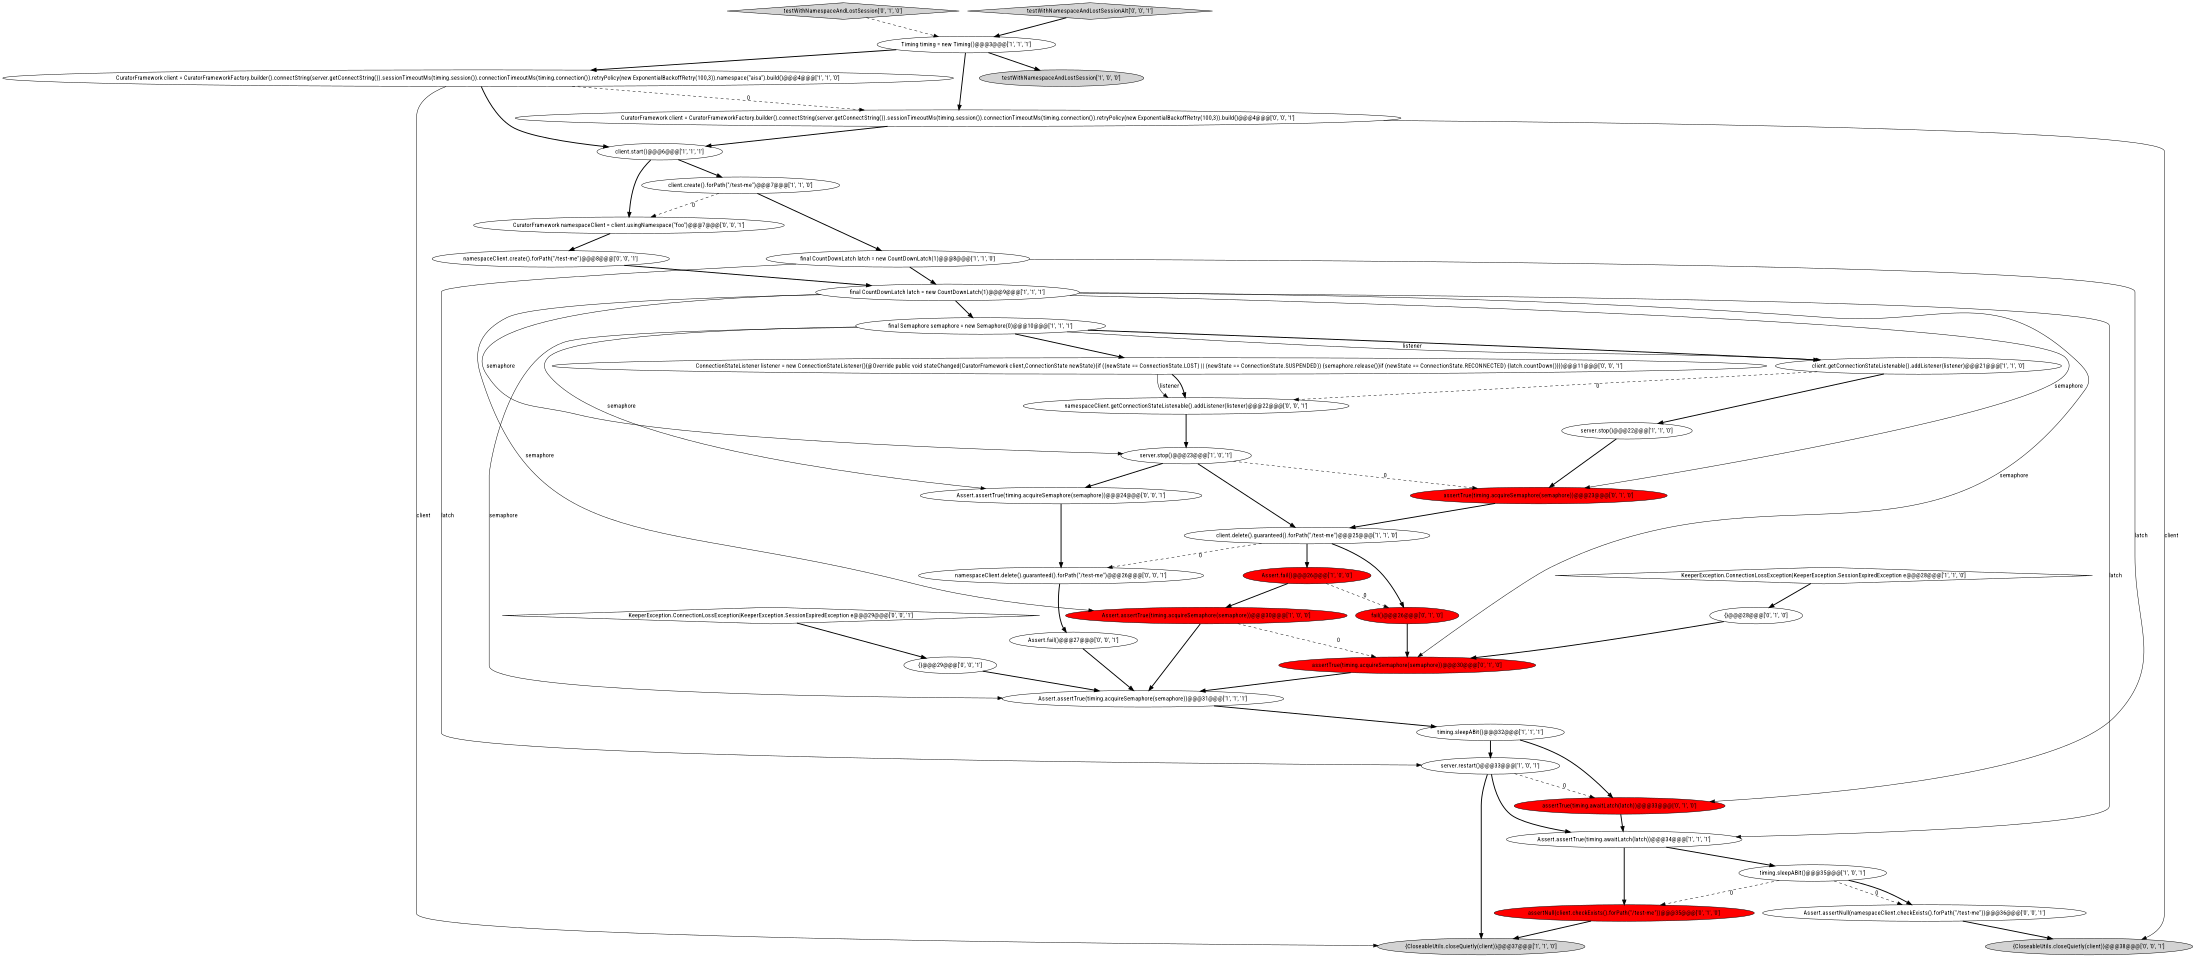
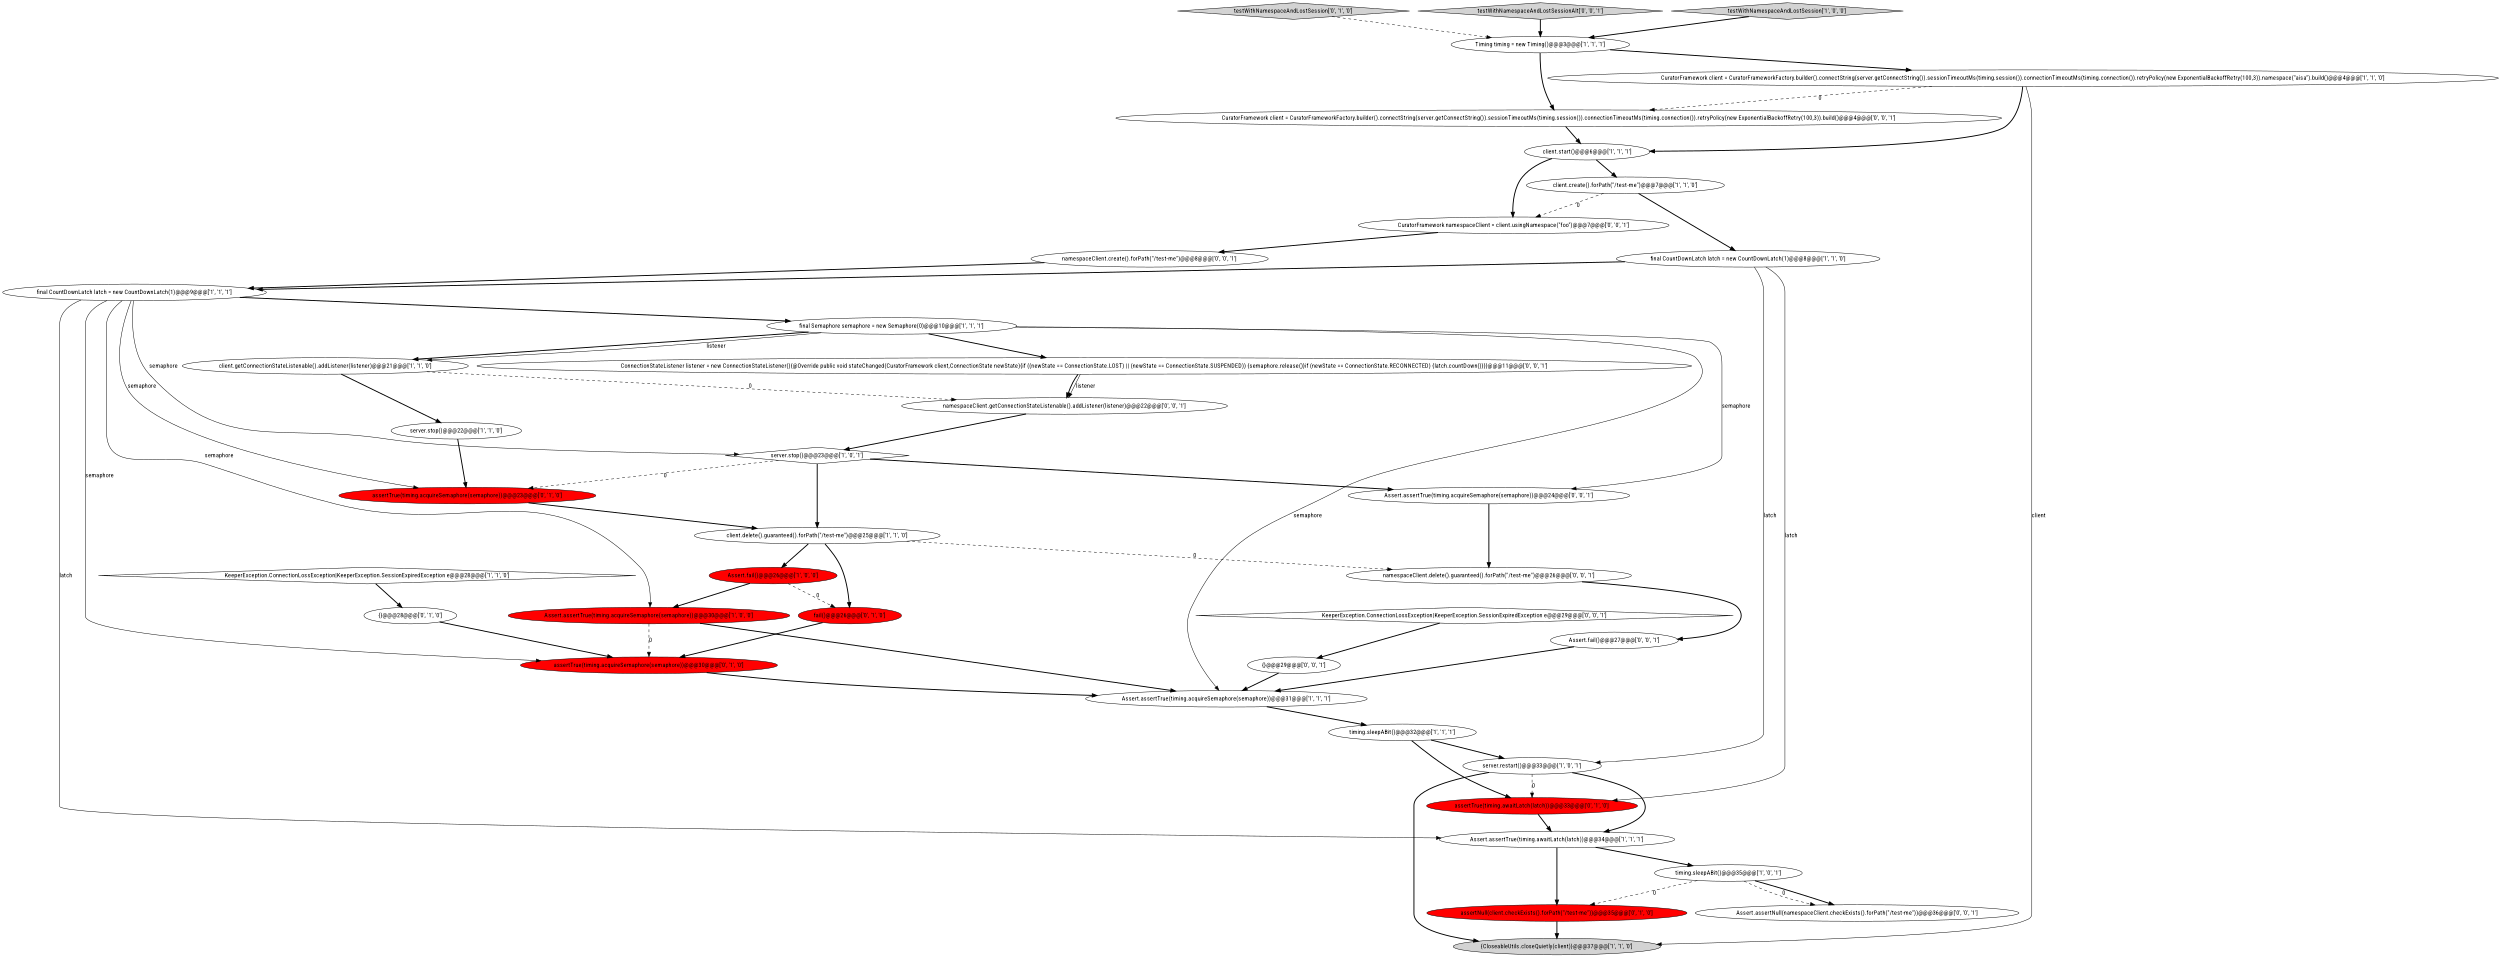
(1012, 61) -> (1671, 27)
(1062, 78) -> (1787, 11)
(1186, 456) -> (817, 456)
(2089, 947) -> none
